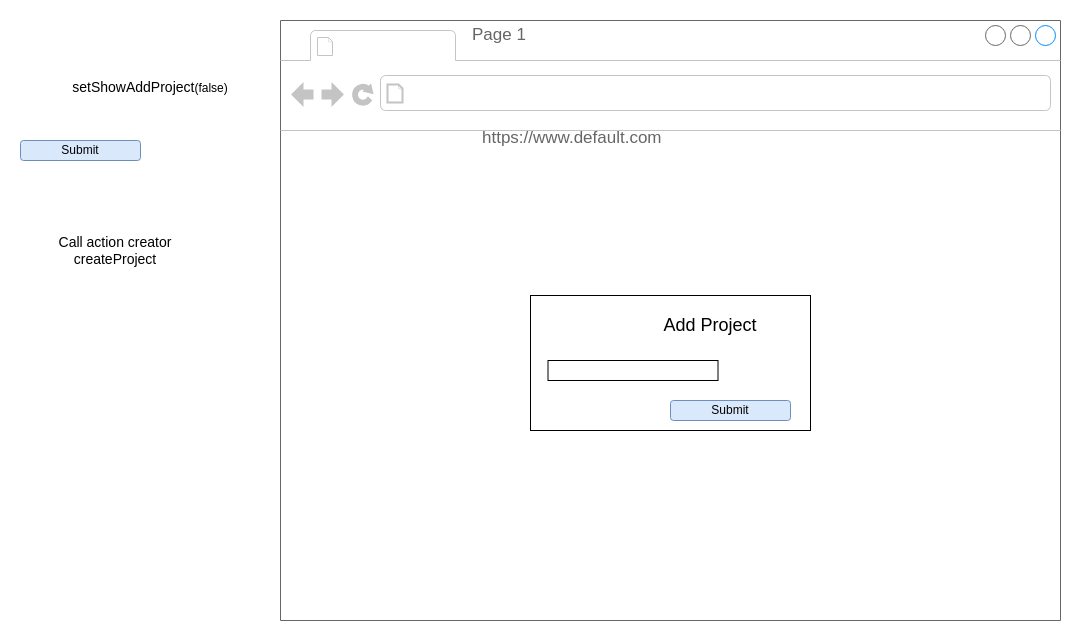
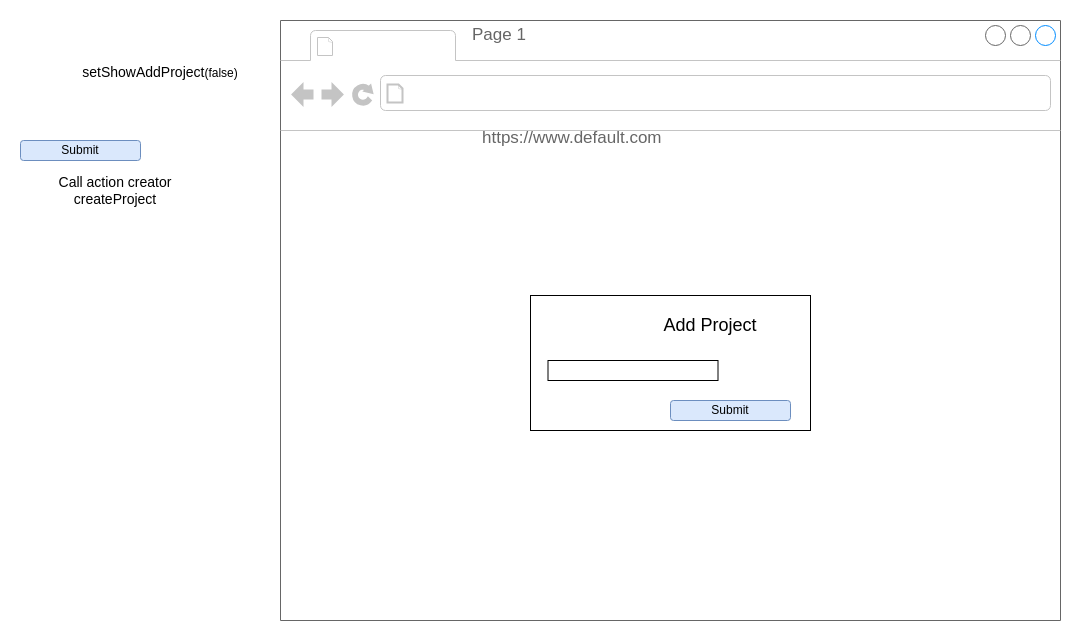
(151, 88) -> (161, 73)
(116, 251) -> (116, 191)
